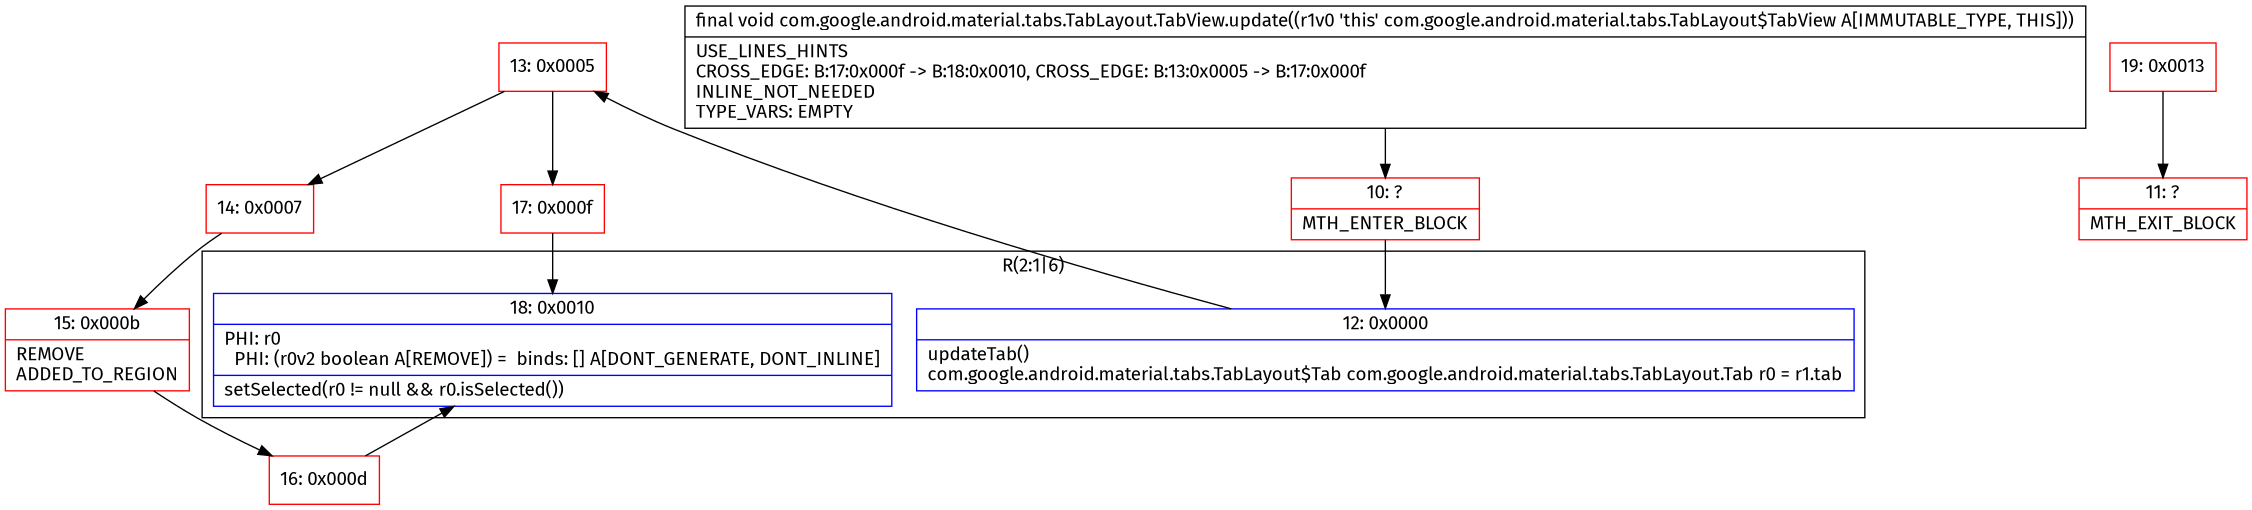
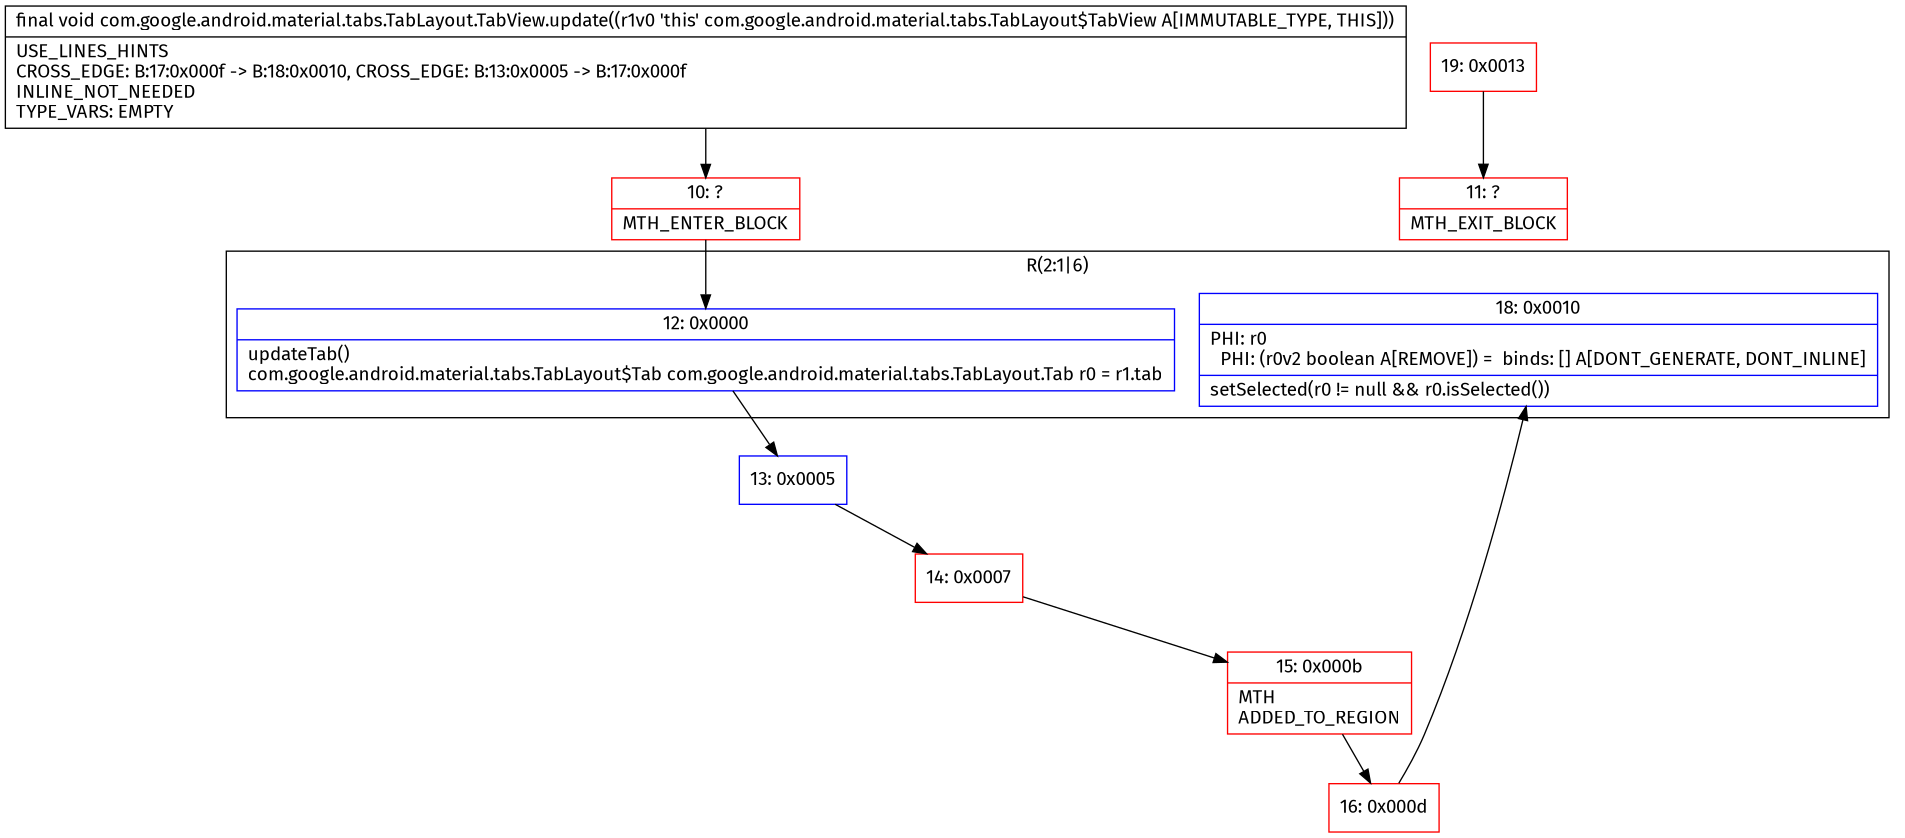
(553, 67) -> (793, 480)
(553, 209) -> none
(51, 355) -> (1257, 698)
